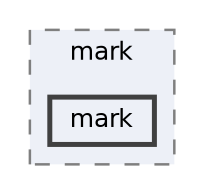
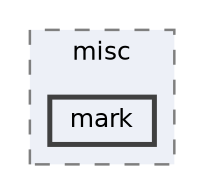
(102, 54) -> (102, 54)
